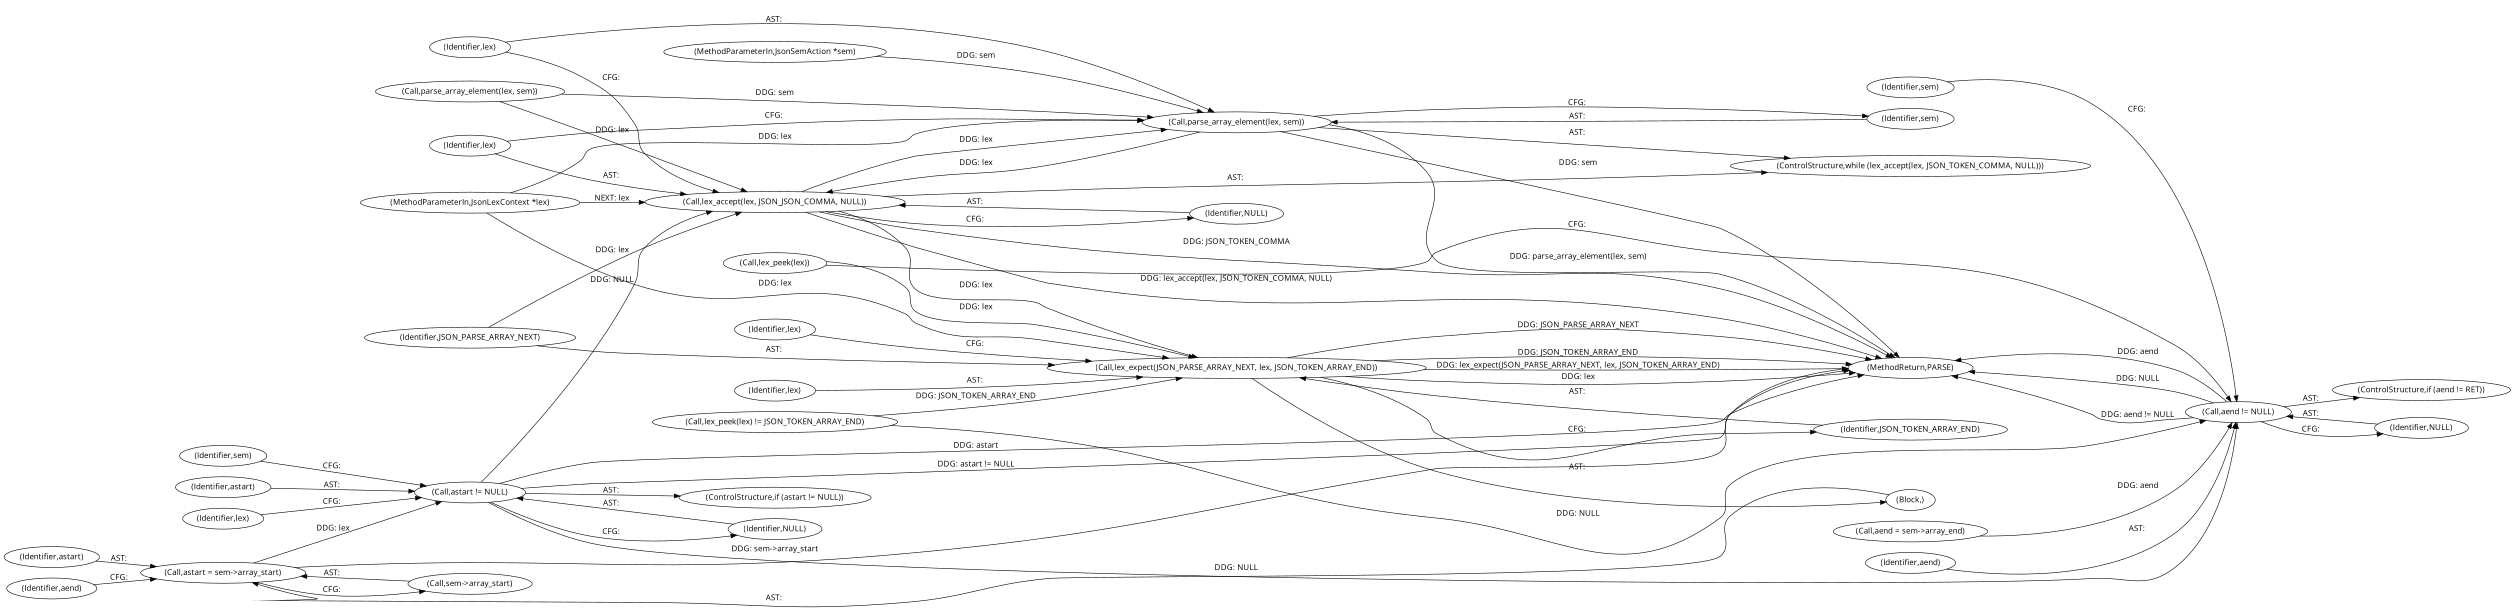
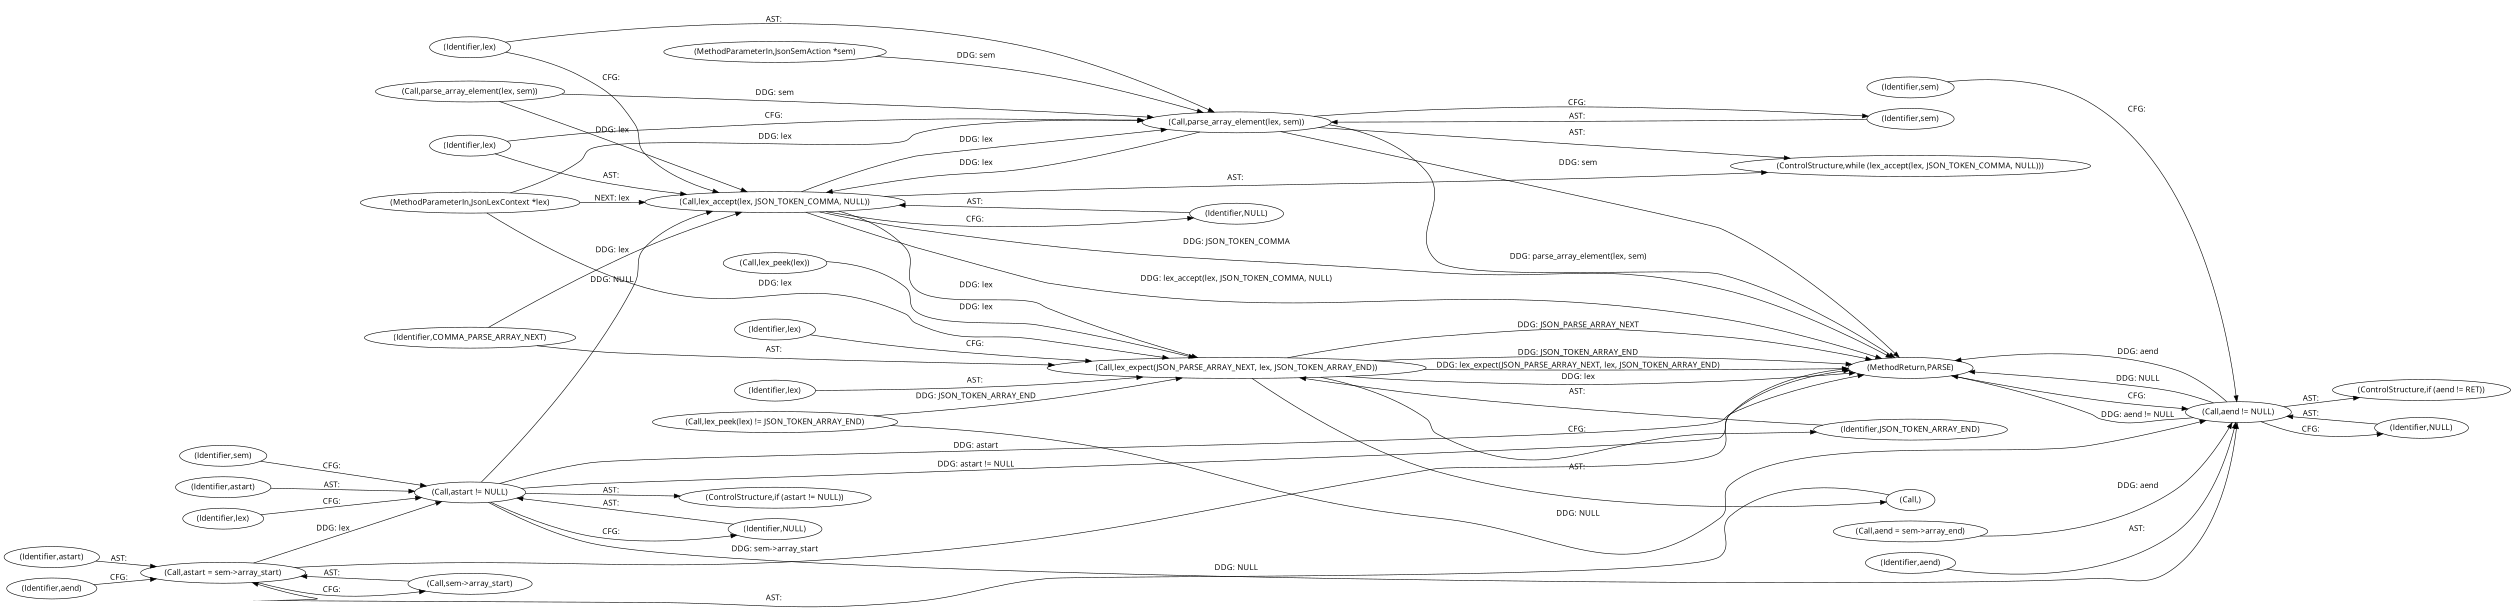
(775, 202) -> (775, 202)
(1542, 229) -> (2066, 396)
(470, 338) -> (470, 338)
(1911, 500) -> (1911, 500)
